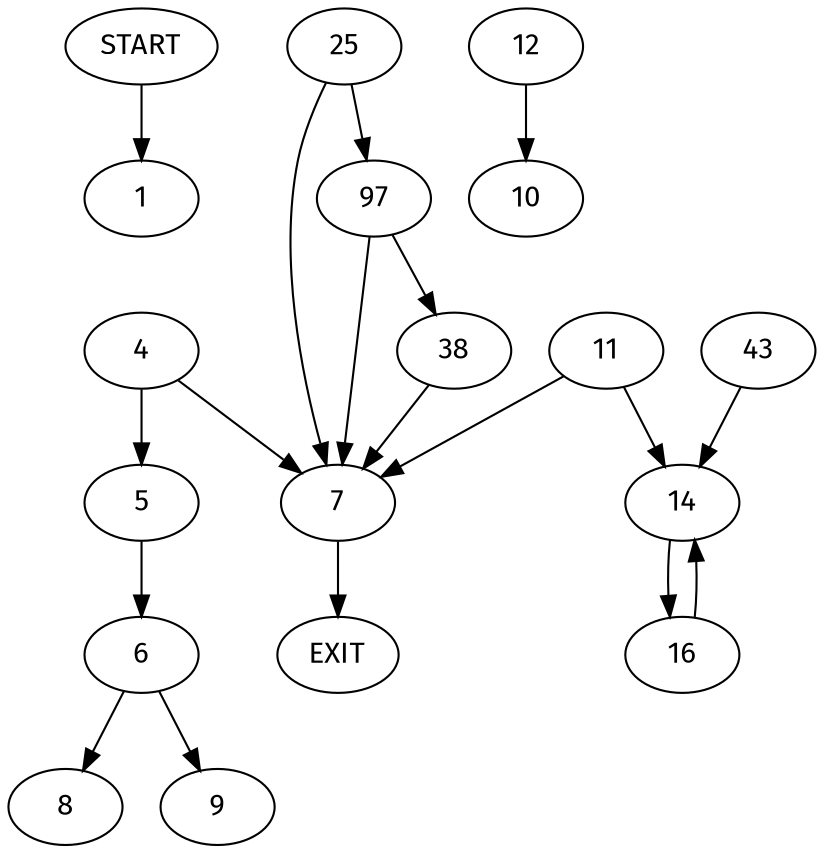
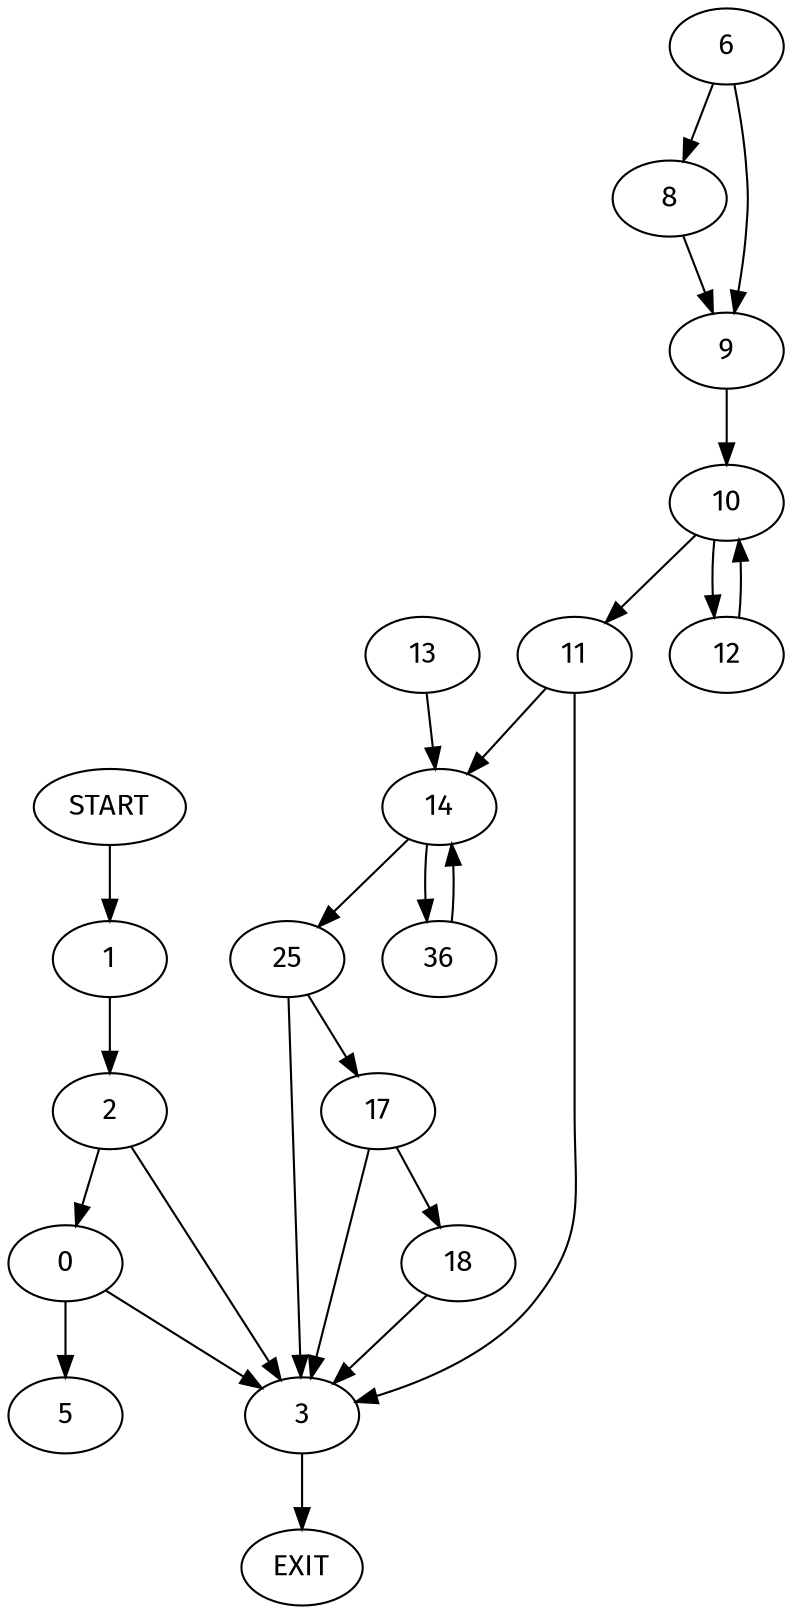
(374, 199) -> (378, 1111)
none -> (694, 264)
(142, 351) -> (65, 1263)
(454, 351) -> (458, 1263)
(758, 351) -> (422, 655)
none -> (727, 416)
(338, 503) -> (302, 1415)
(142, 568) -> none
none -> (713, 568)
none -> (658, 571)
(682, 655) -> (439, 959)
none -> (371, 875)
none -> (110, 1111)
